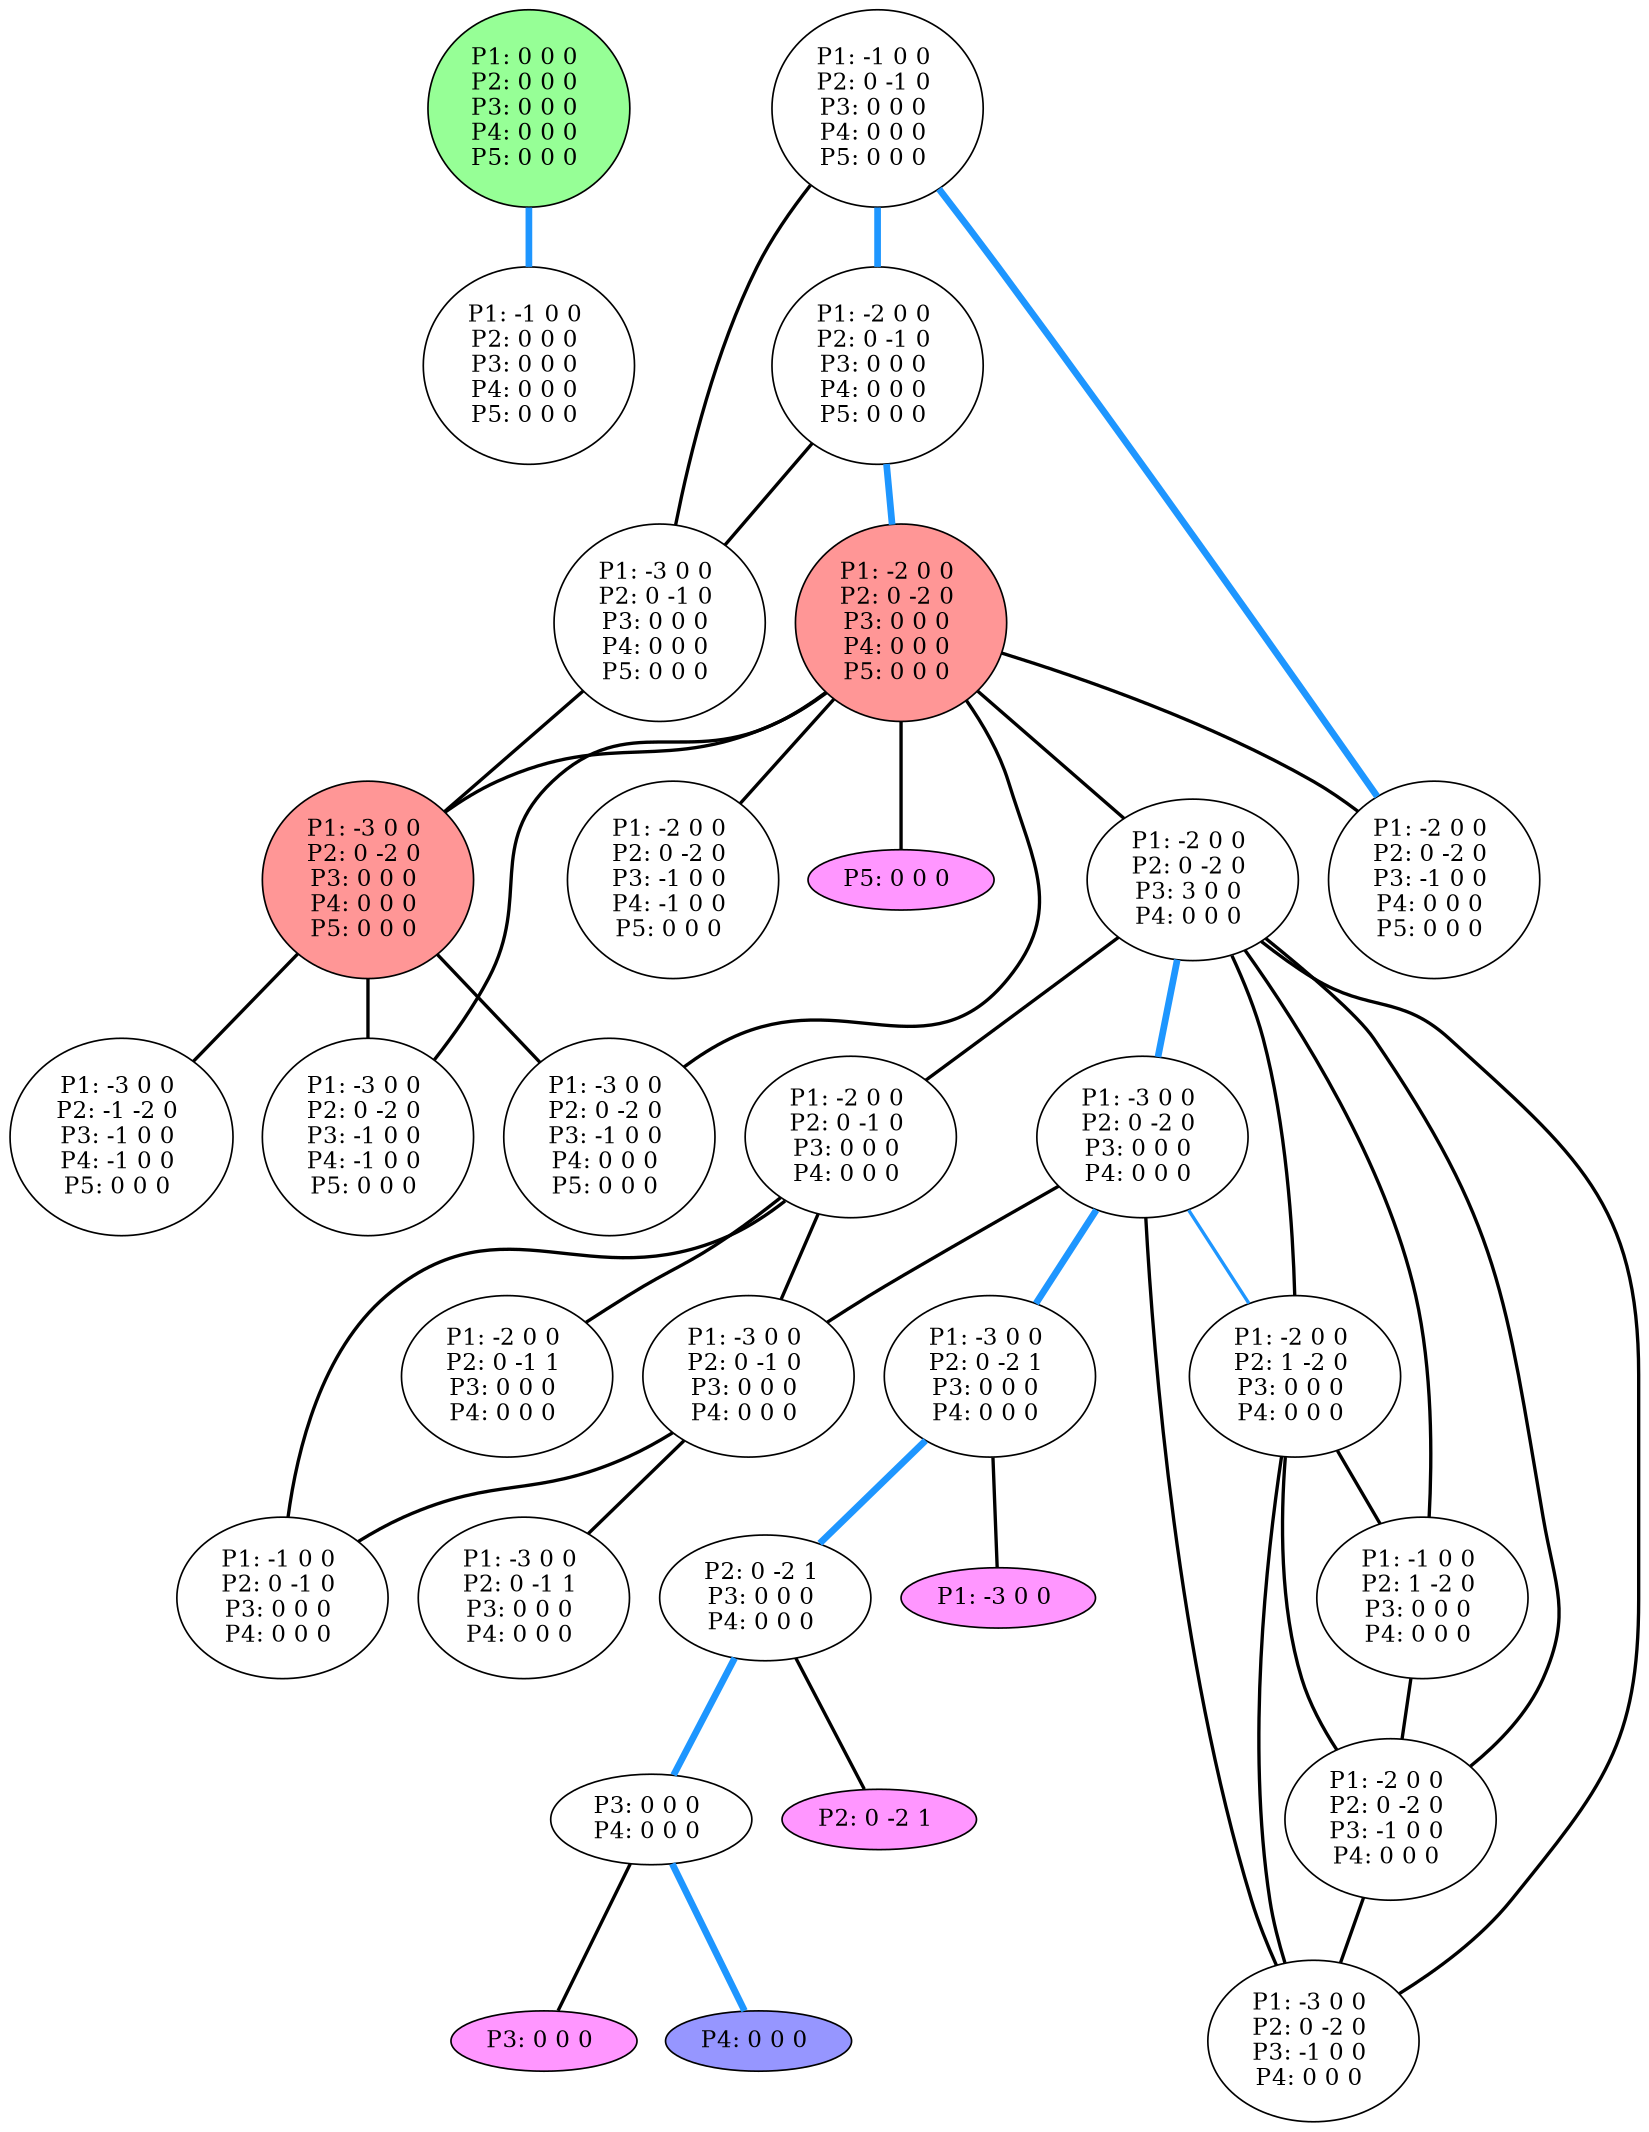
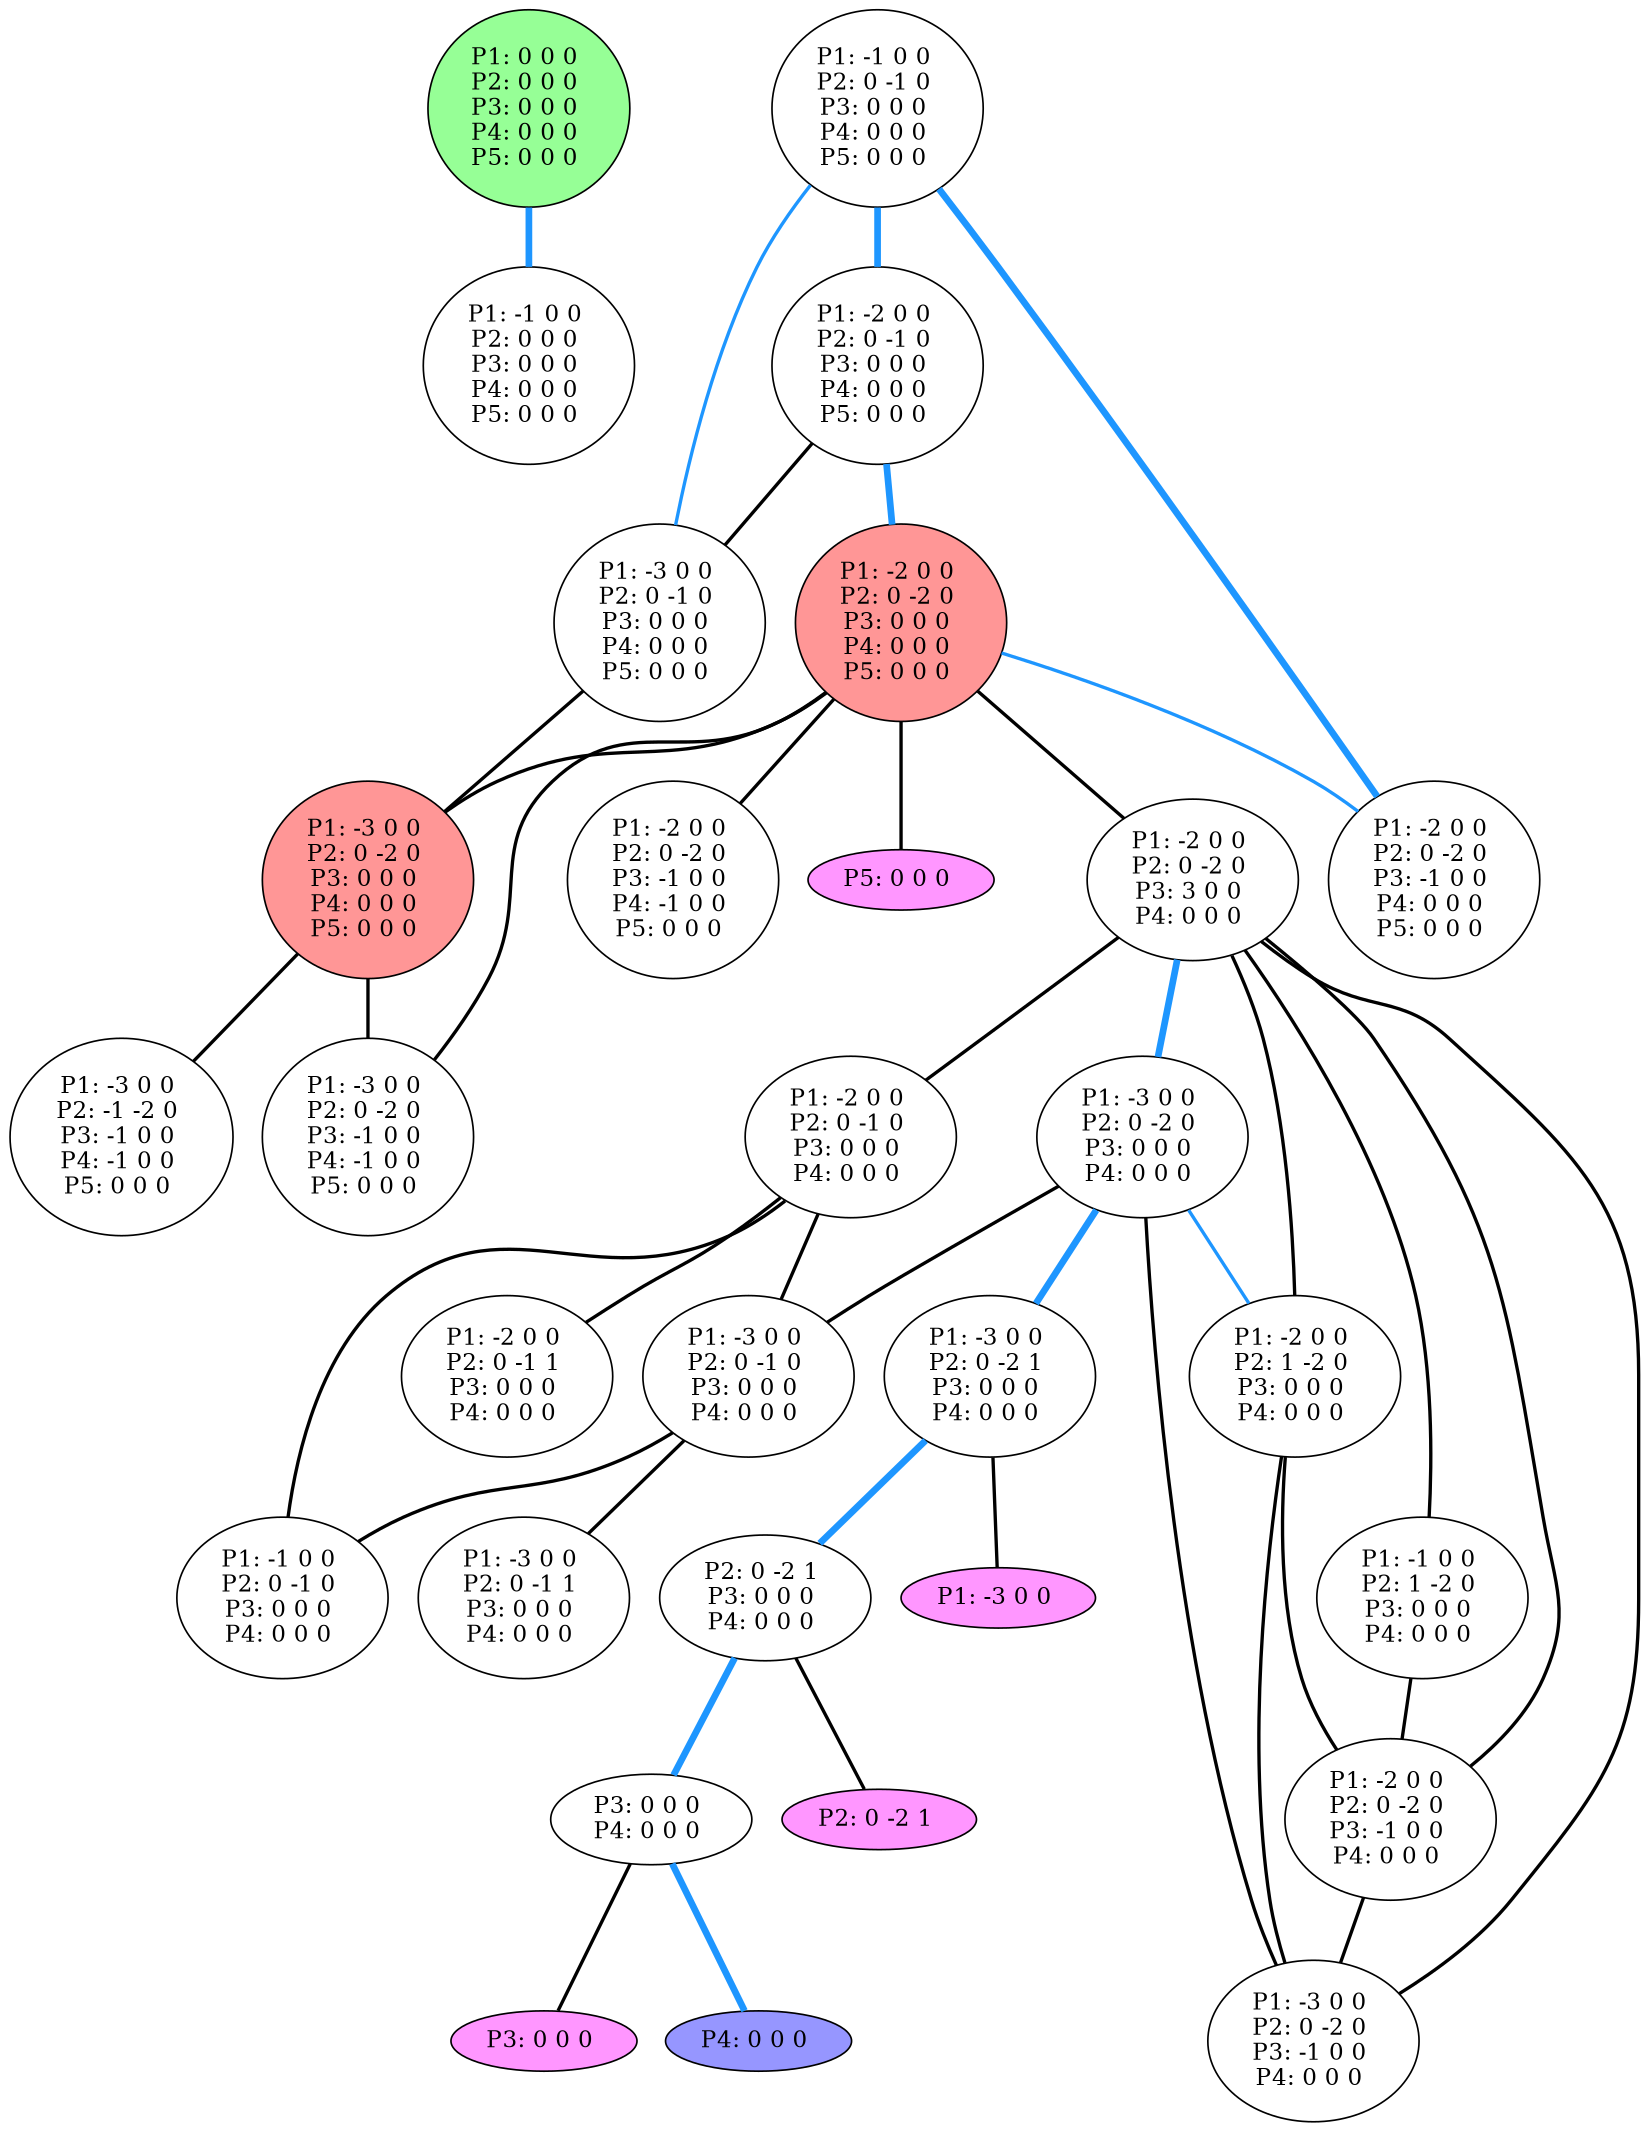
(724, 347) -> (724, 347)
(1186, 720) -> (1186, 720)
(609, 1137) -> none
(1359, 1487) -> none
